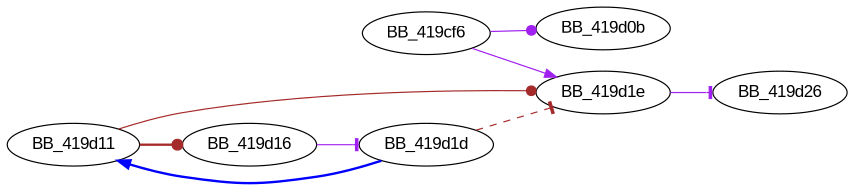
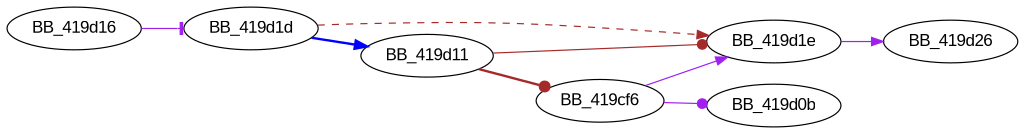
(688, 93) -> (856, 42)
(512, 119) -> (508, 23)
(156, 145) -> (509, 77)
